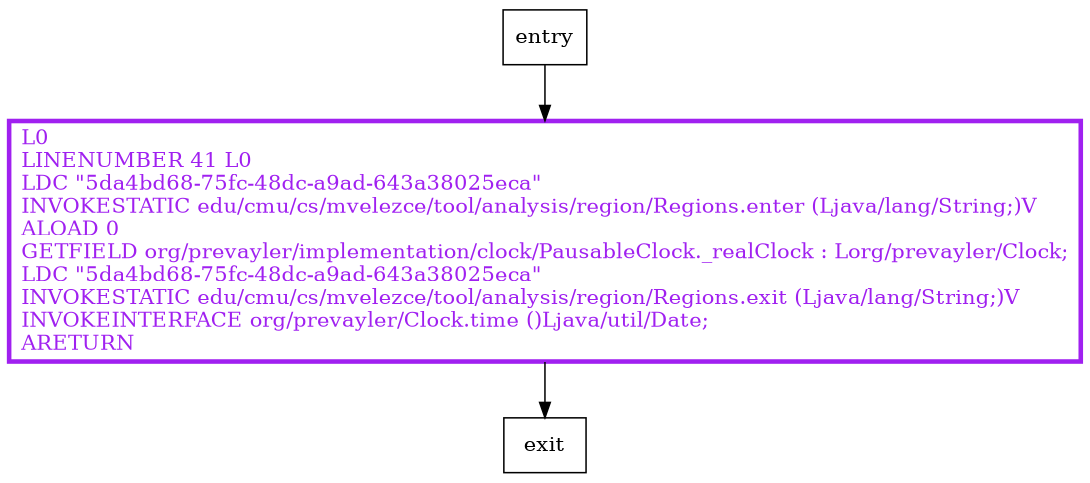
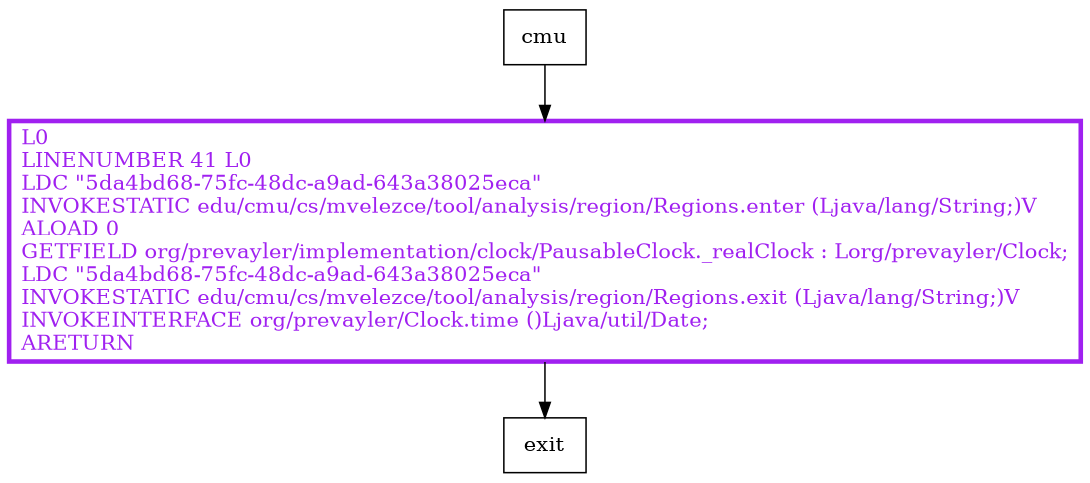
(545, 37) -> (545, 37)
